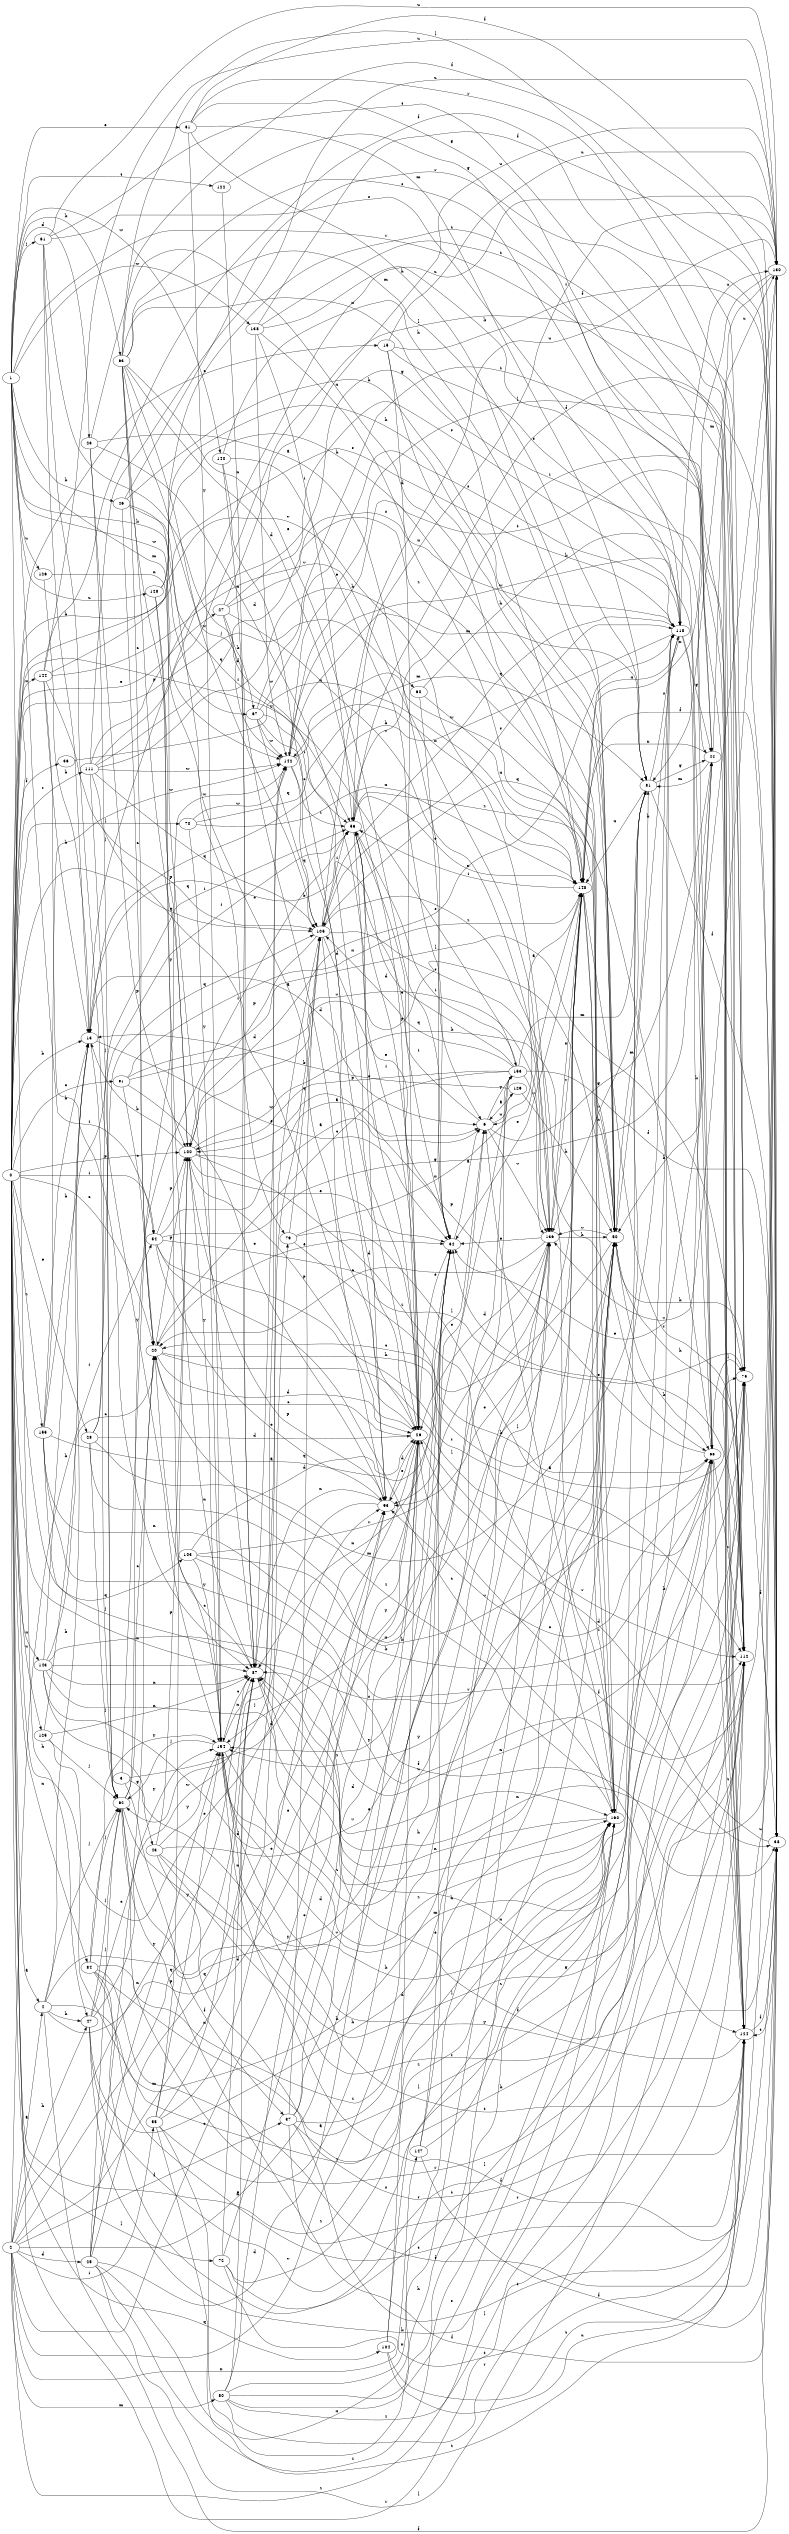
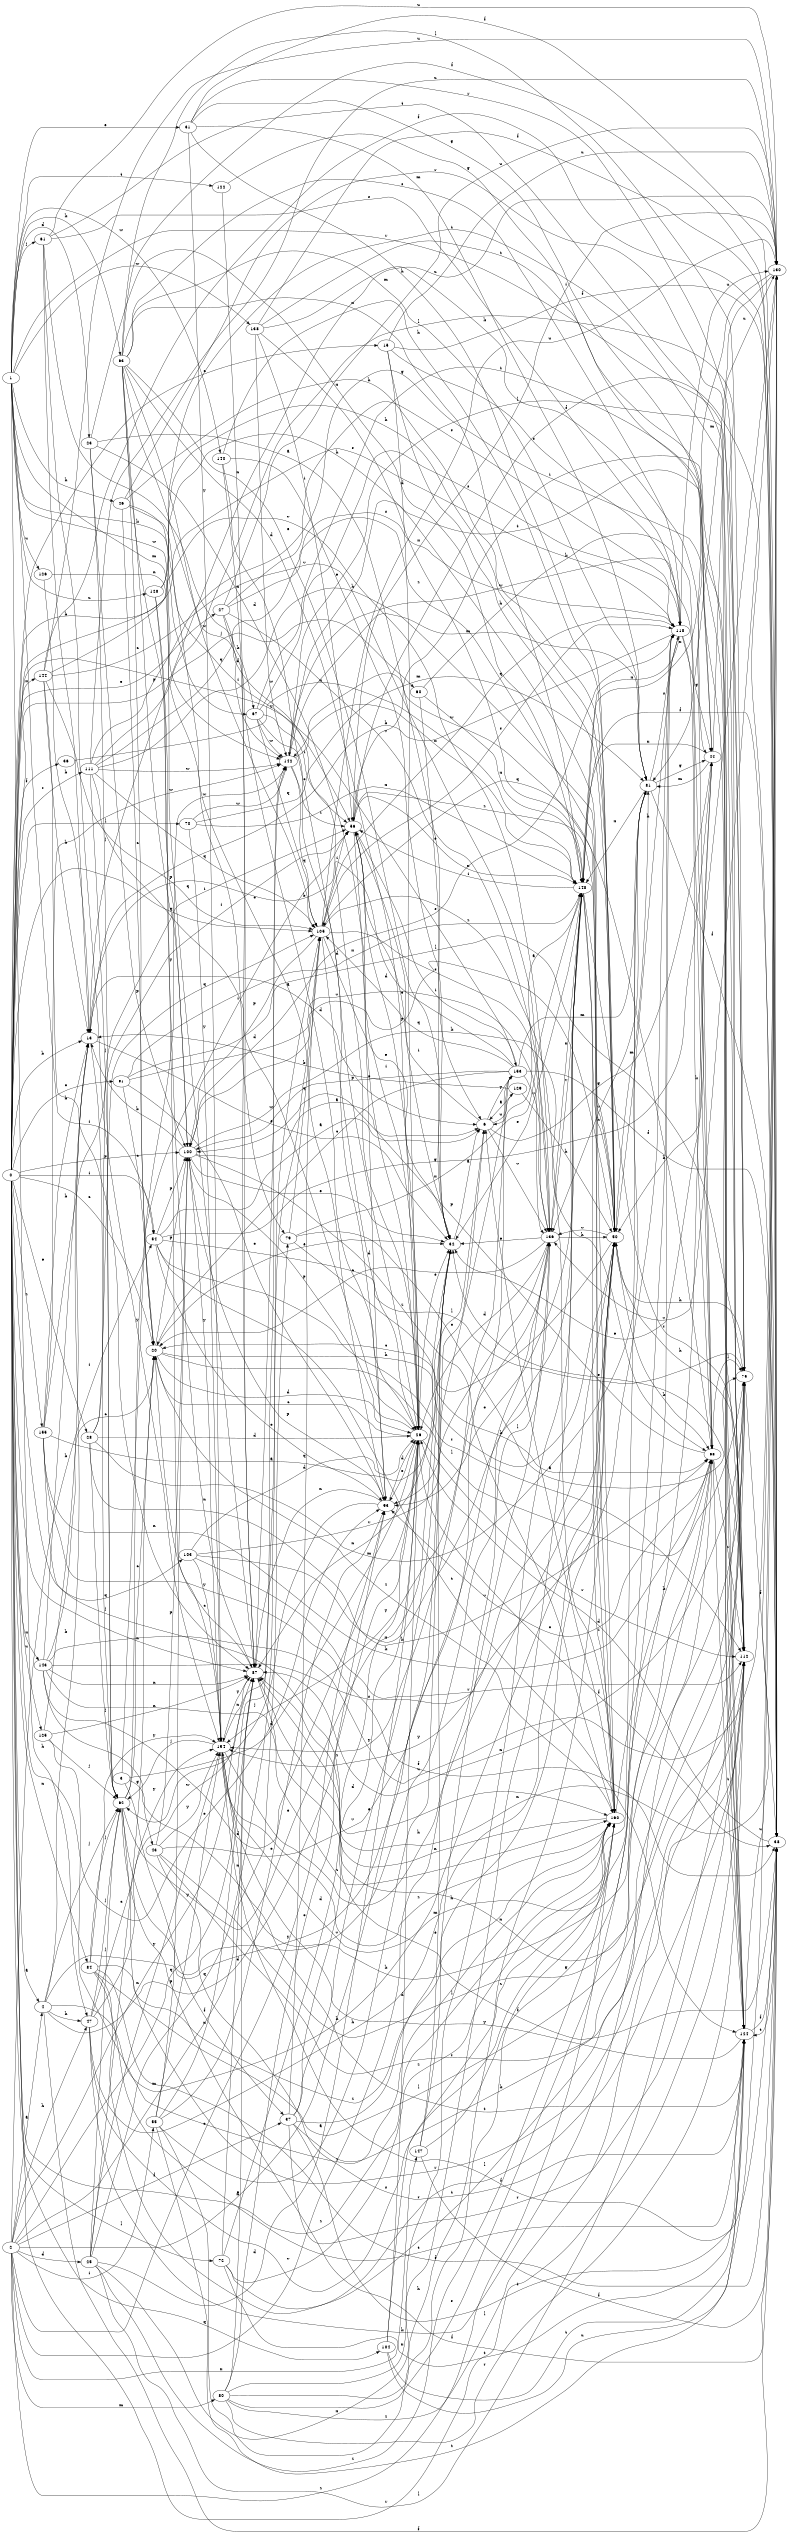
(238, 1691) -> (238, 1691)
